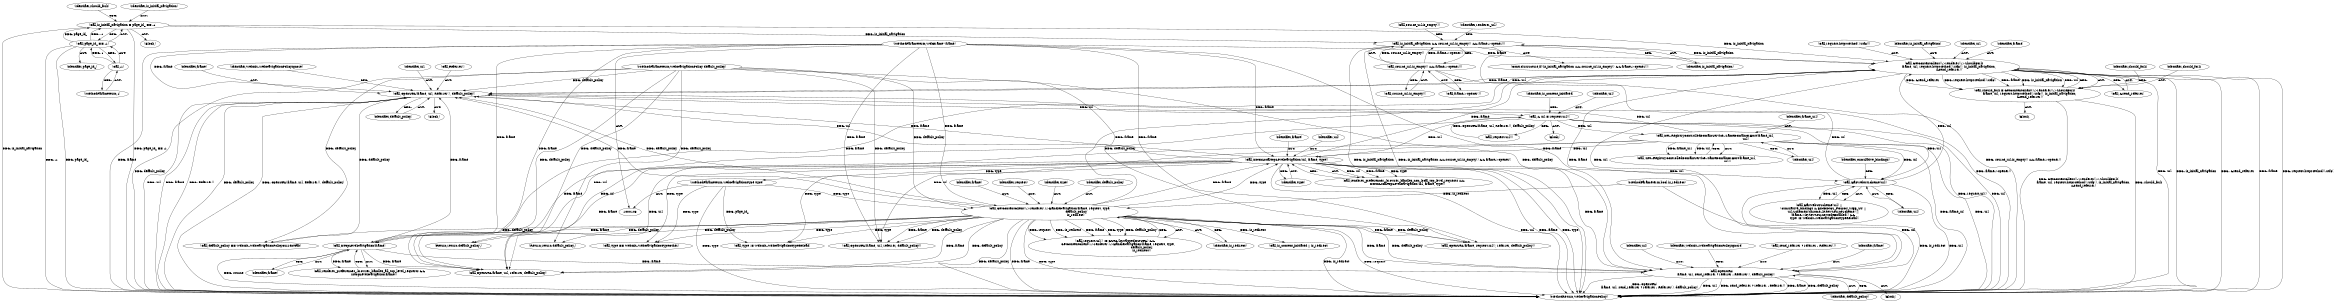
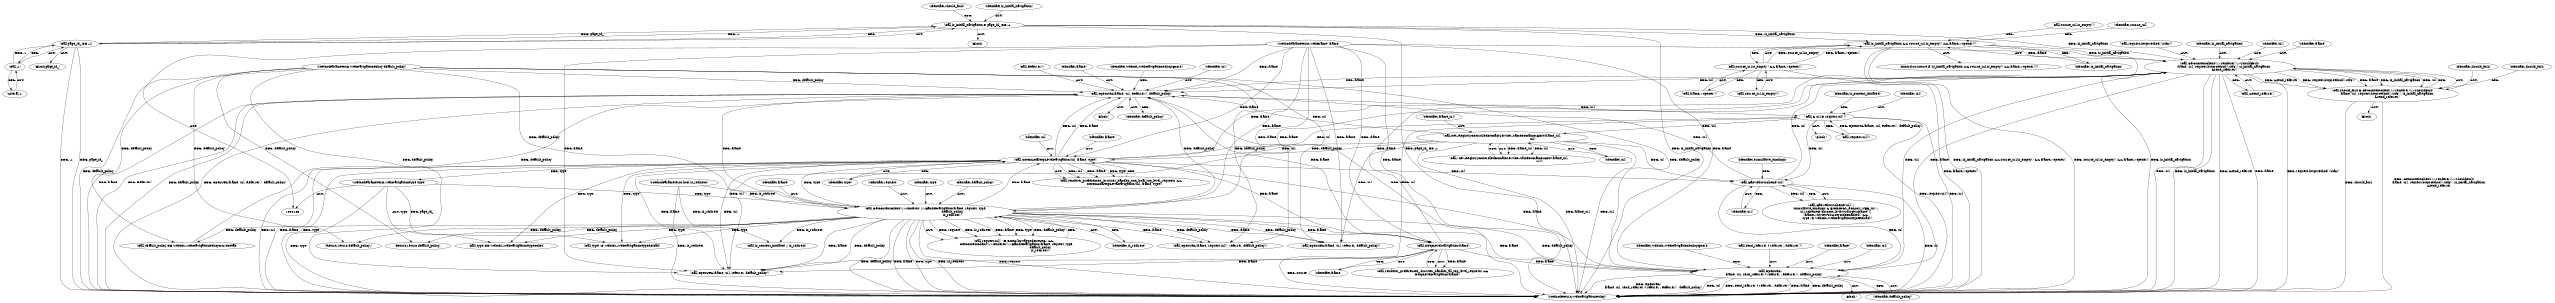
(1479, 25) -> (2131, 25)
(82, 67) -> (47, 67)
(102, 94) -> (15, 94)
(1420, 136) -> (1431, 125)
(691, 212) -> (400, 212)
none -> (710, 228)
